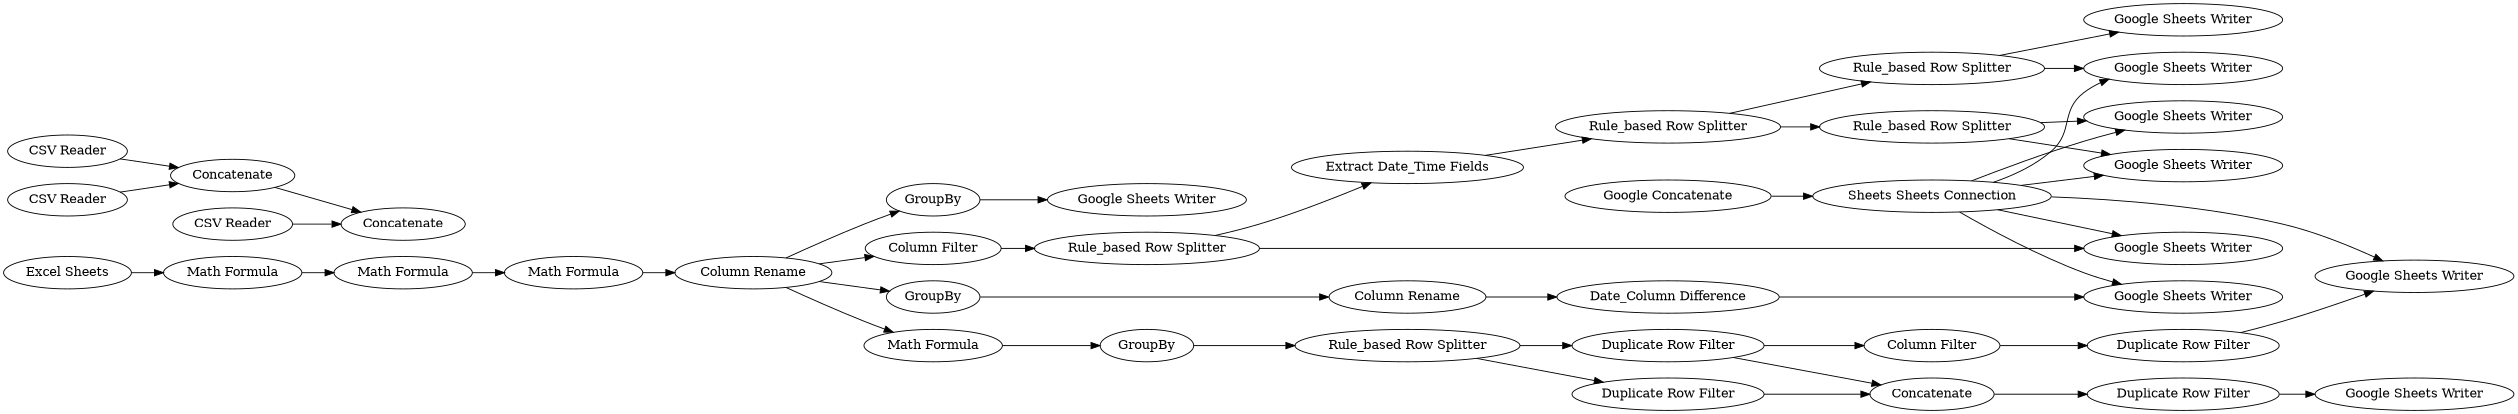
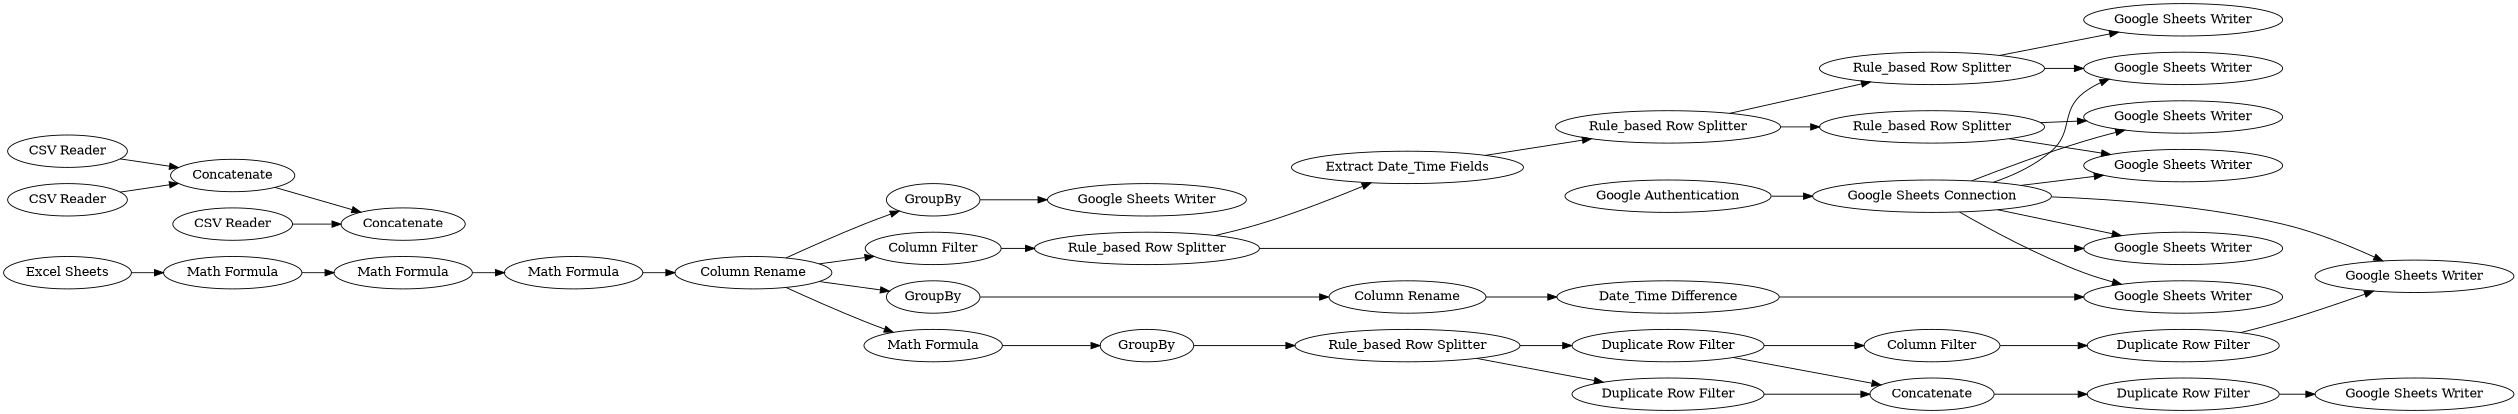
(1668, 196) -> (1668, 196)
(1932, 196) -> (1932, 196)
(1668, 297) -> (1668, 297)
